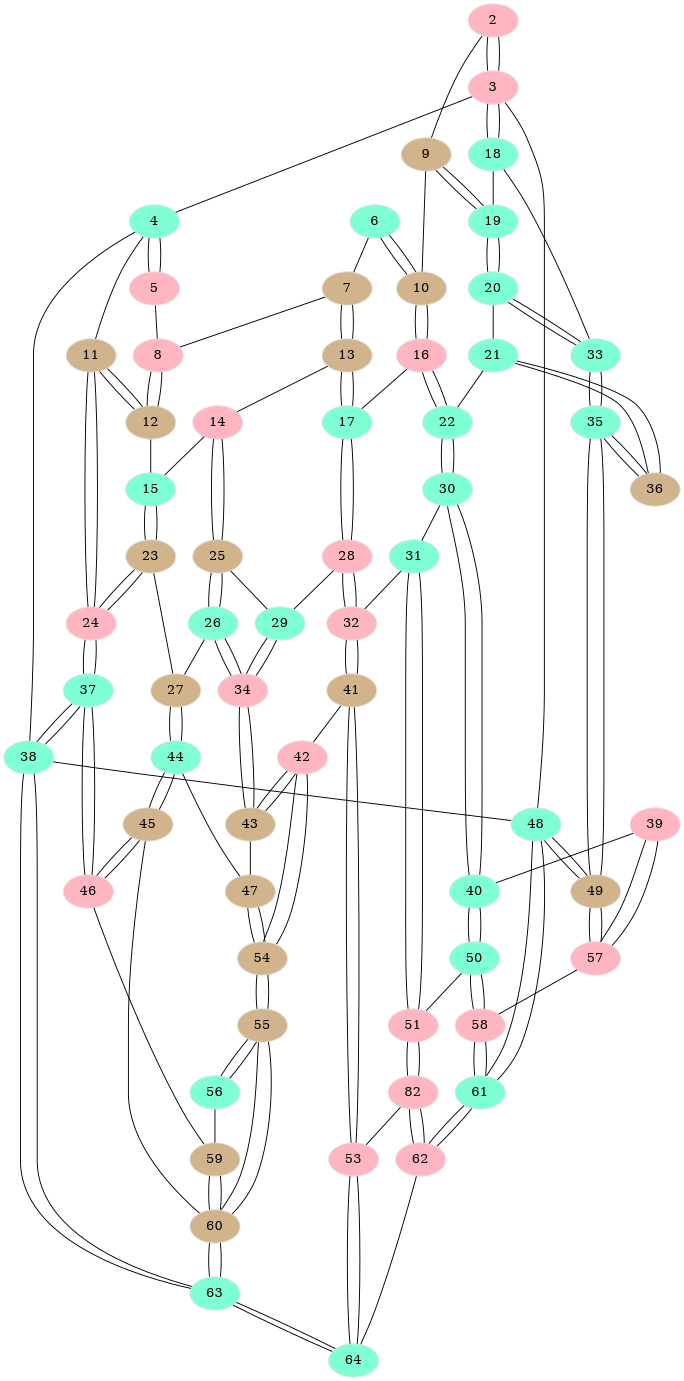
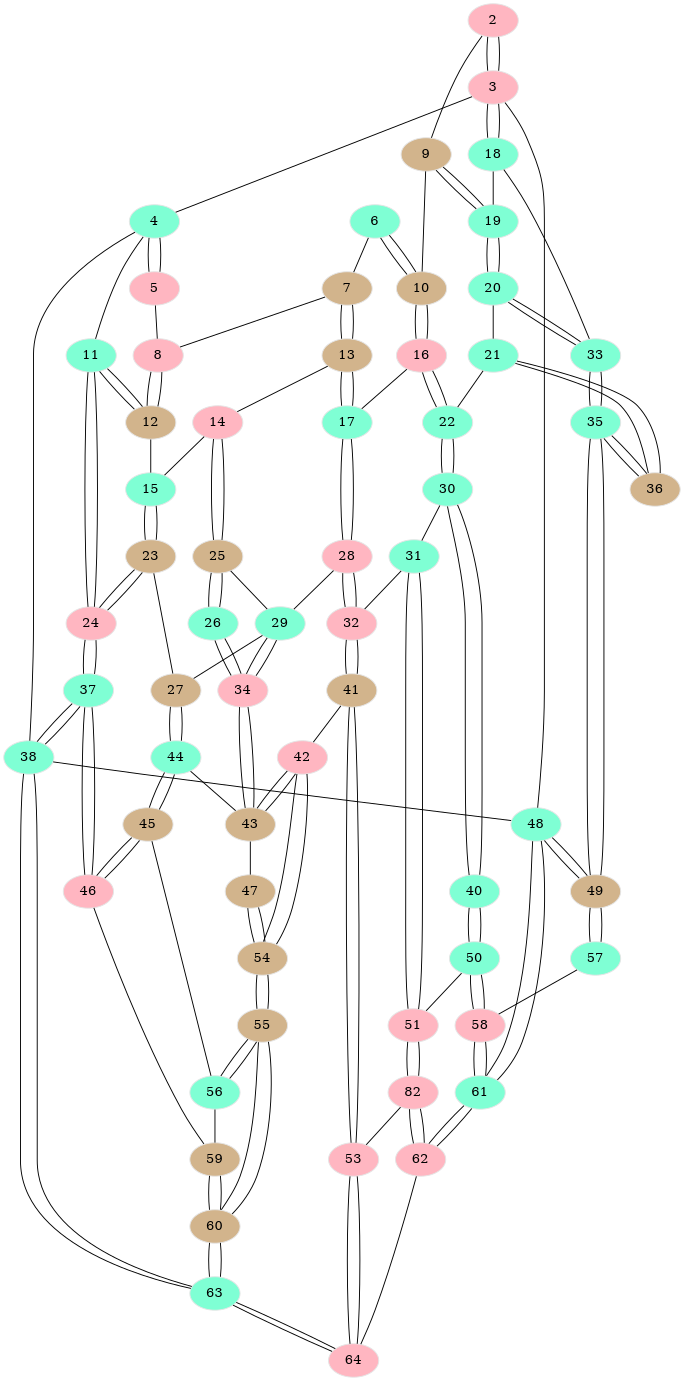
(91, 355) -> (91, 355)
(194, 657) -> (228, 657)
(655, 824) -> none
(209, 826) -> (213, 791)
(596, 958) -> (596, 958)
(128, 1038) -> (181, 959)
(354, 1360) -> (354, 1360)
